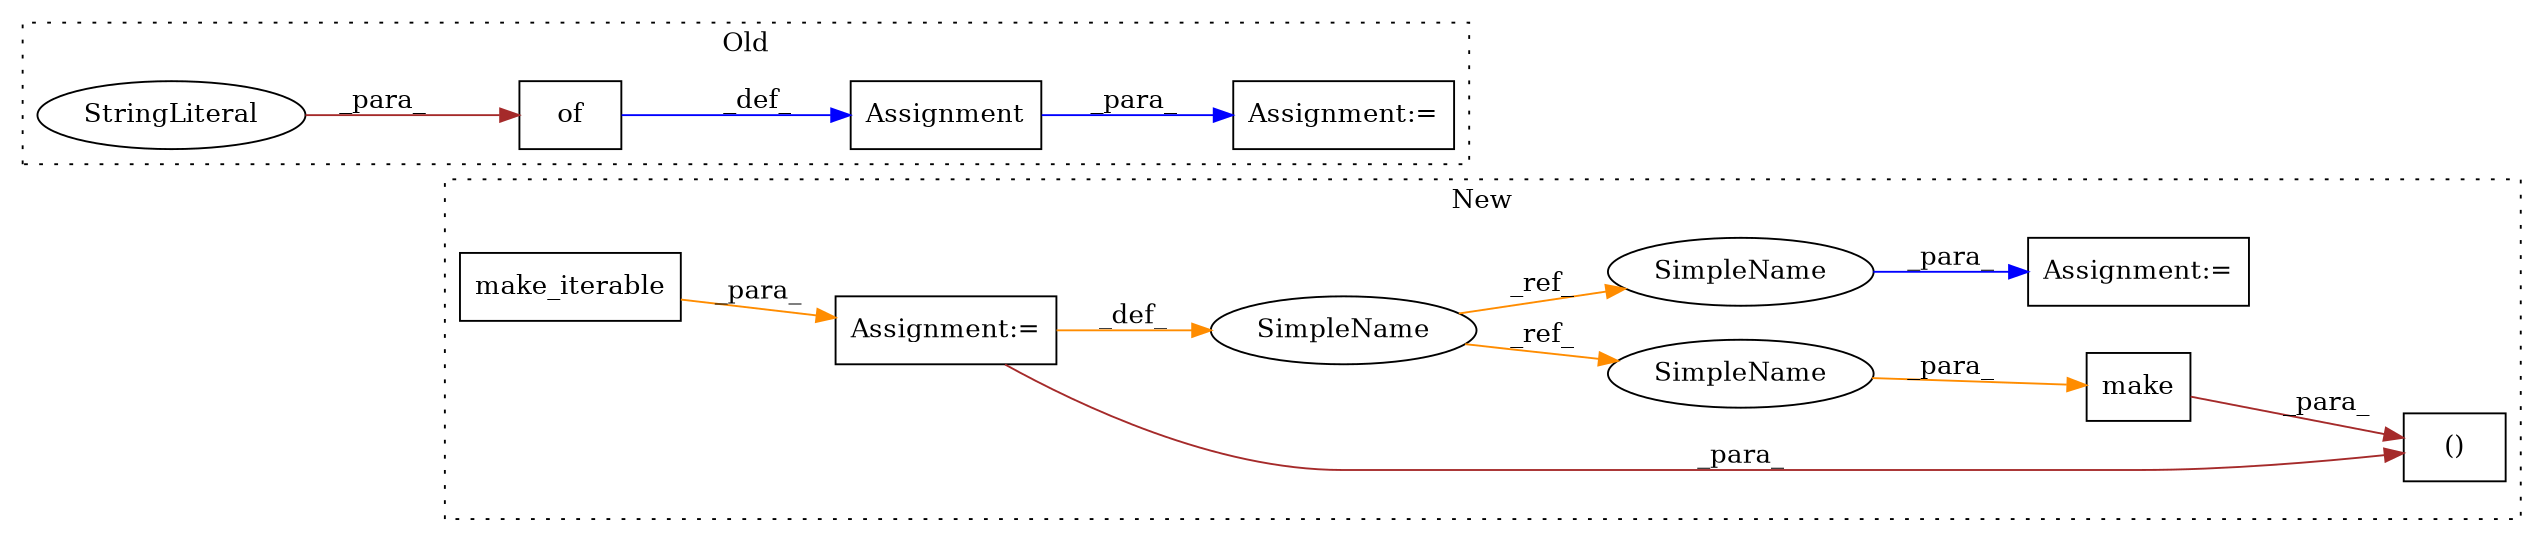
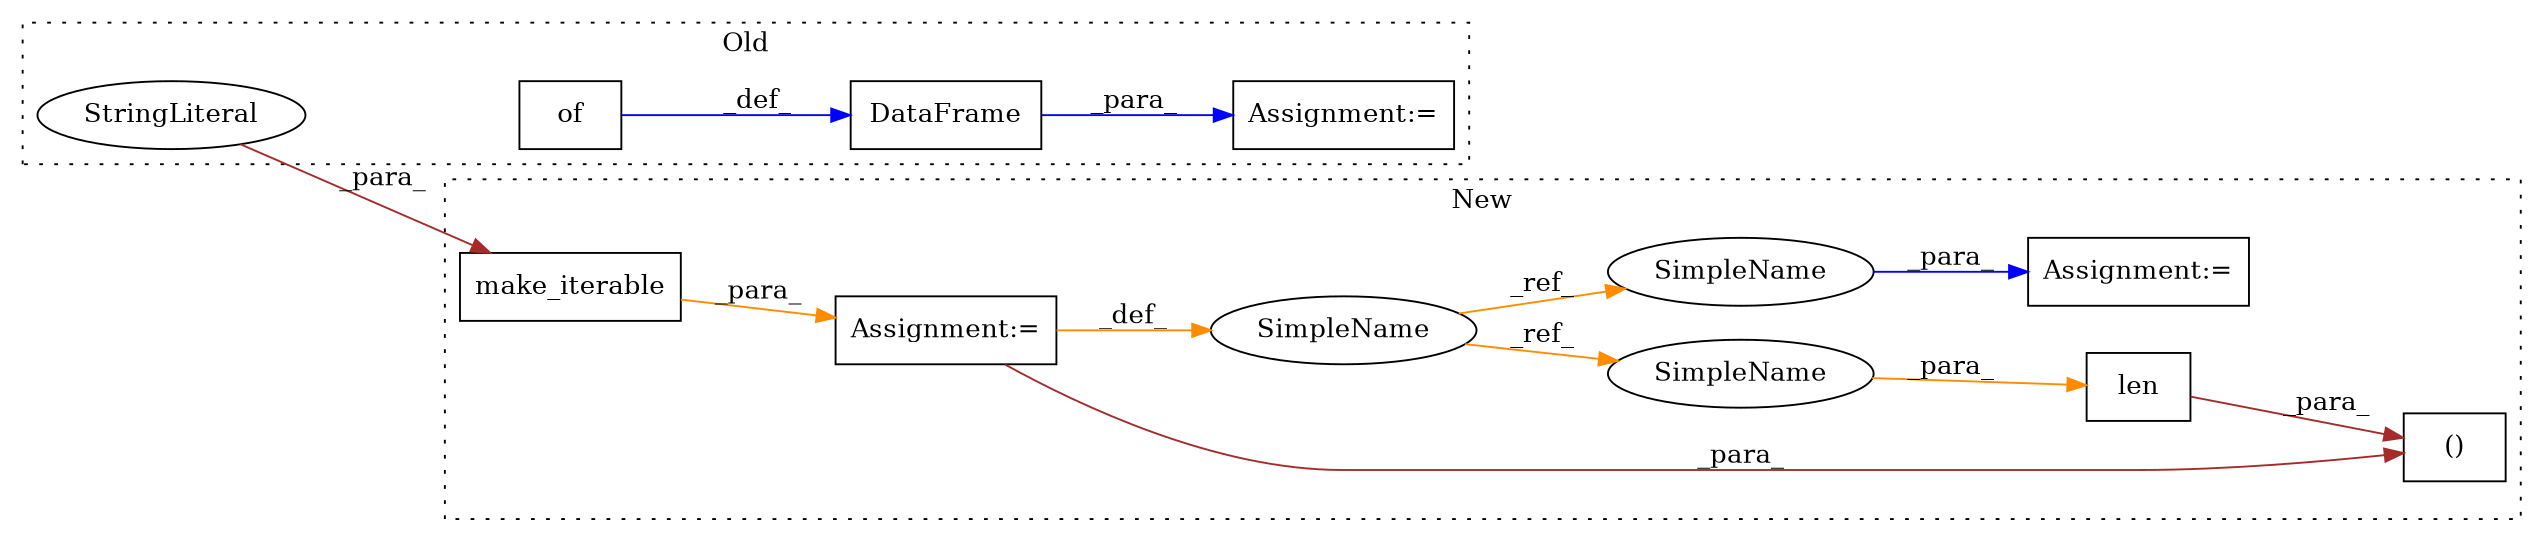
(403, 115) -> (356, 195)
(946, 115) -> (946, 115)
(2139, 387) -> (2139, 387)
